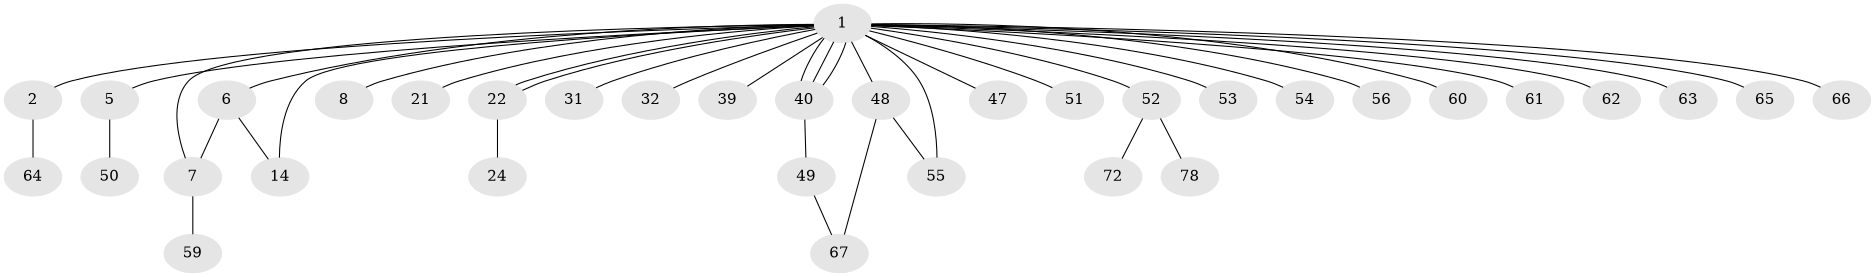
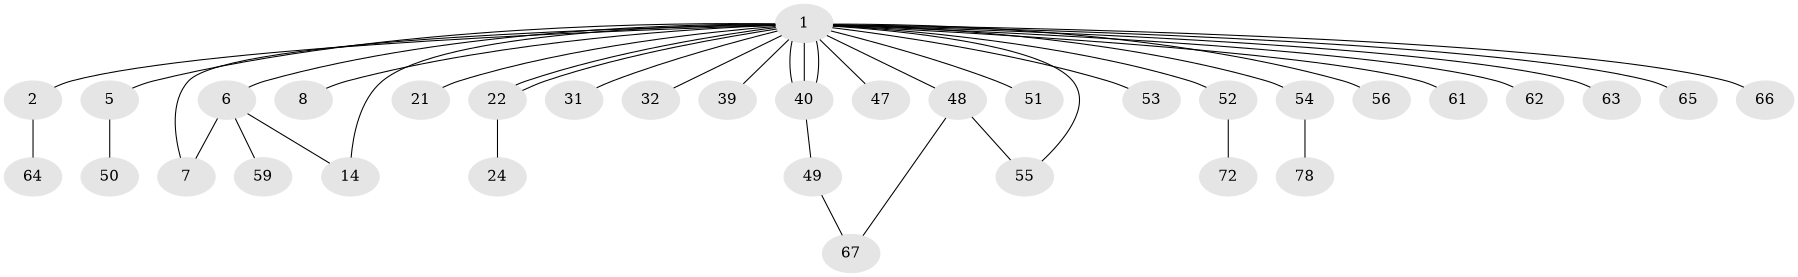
(1458, 100) -> none
(1171, 139) -> (1305, 139)
(193, 215) -> (245, 138)
